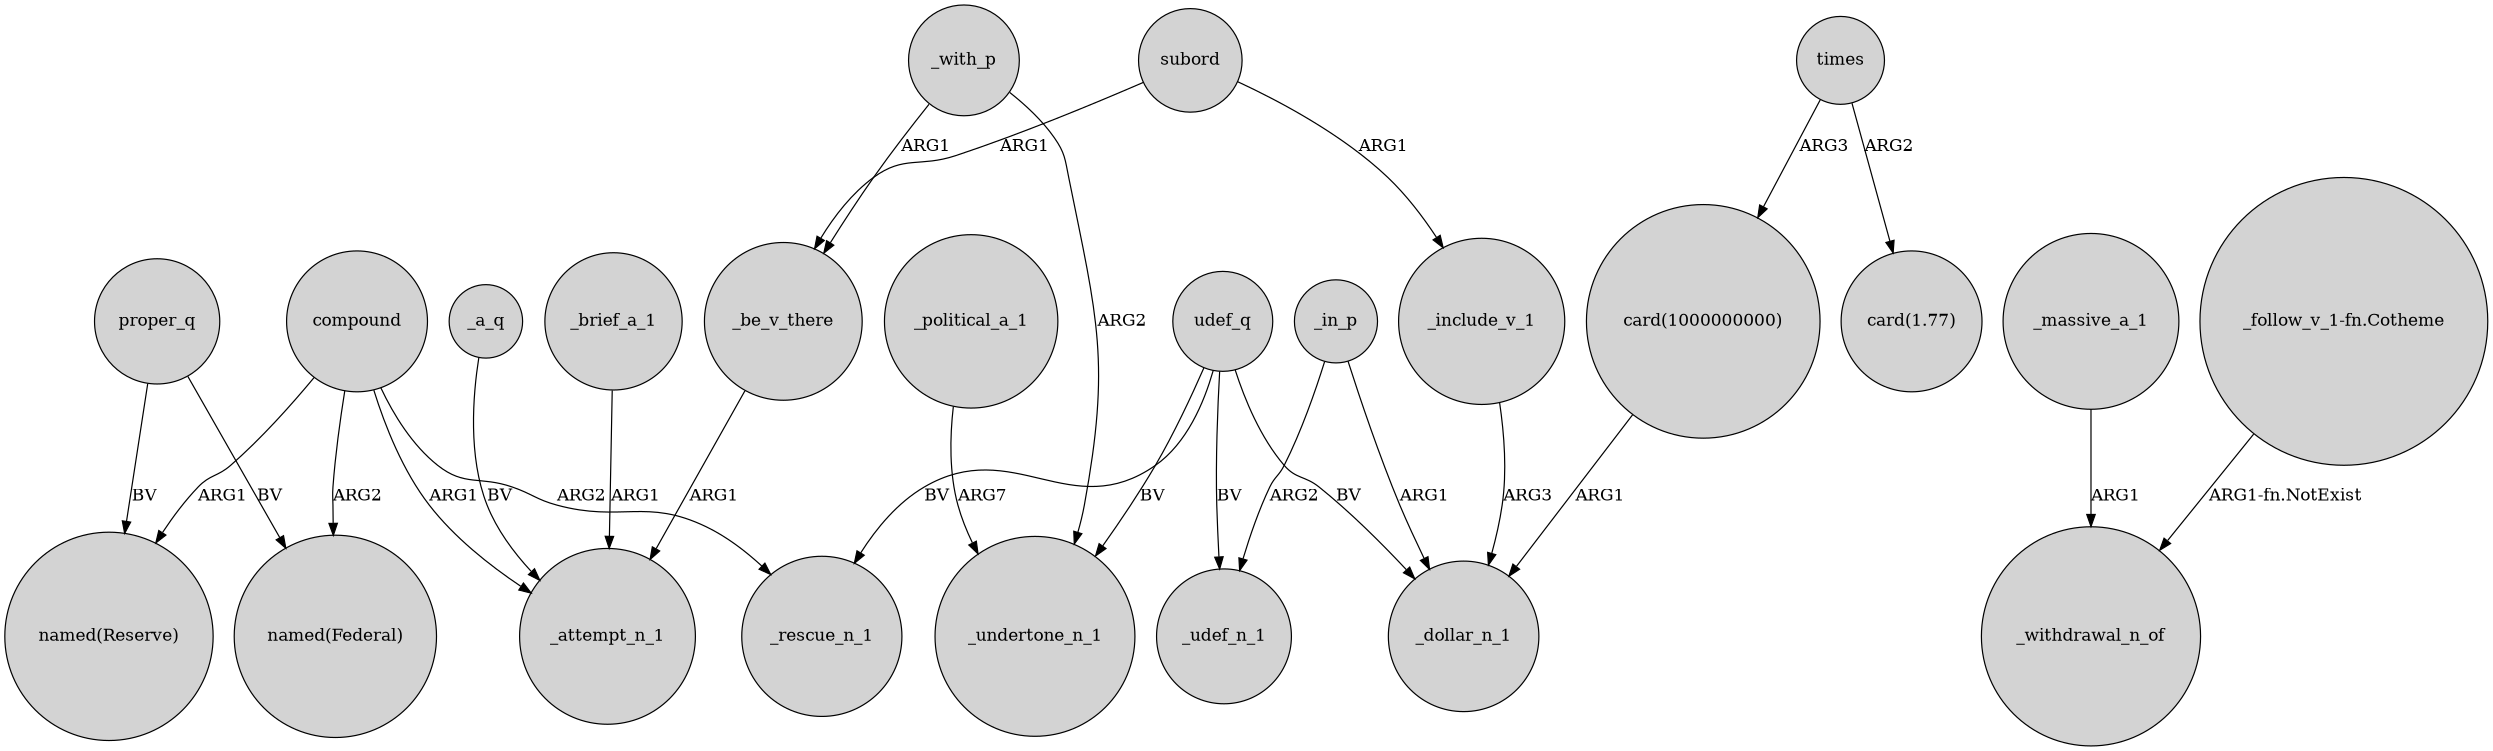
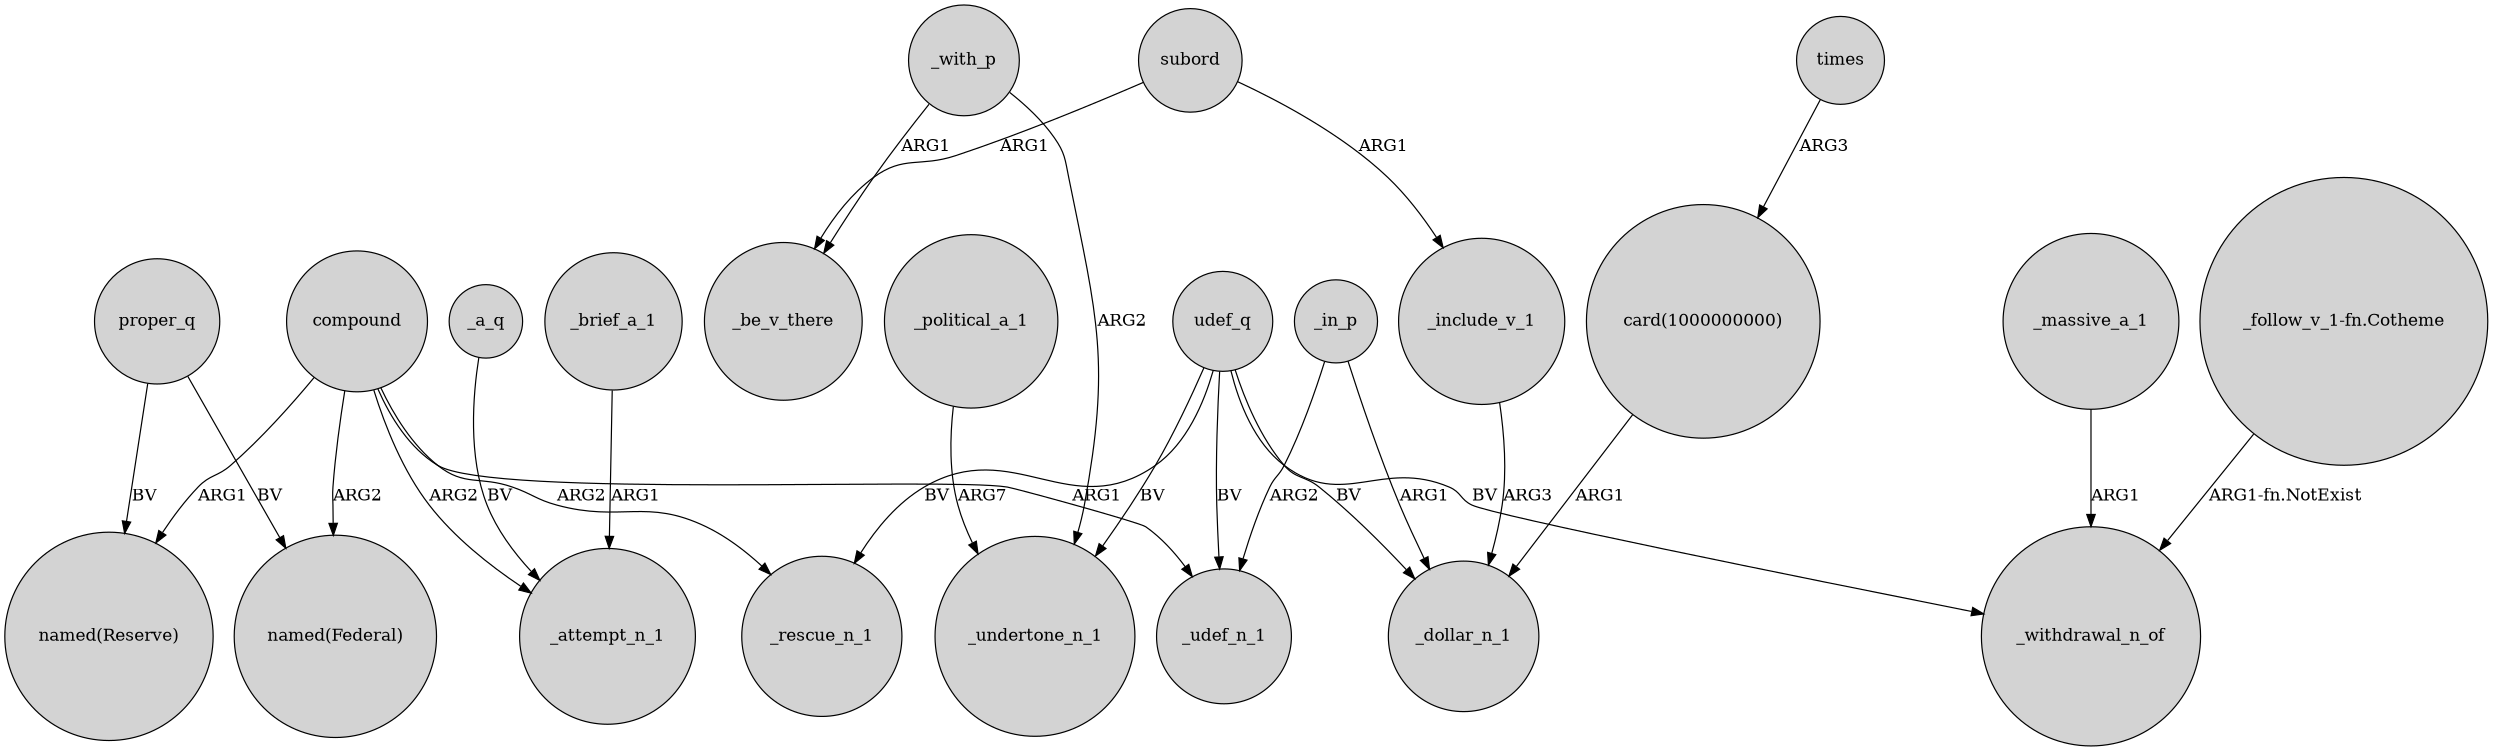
(1912, 321) -> none
(701, 470) -> none
none -> (773, 485)
(454, 496) -> (454, 496)
none -> (1569, 529)
